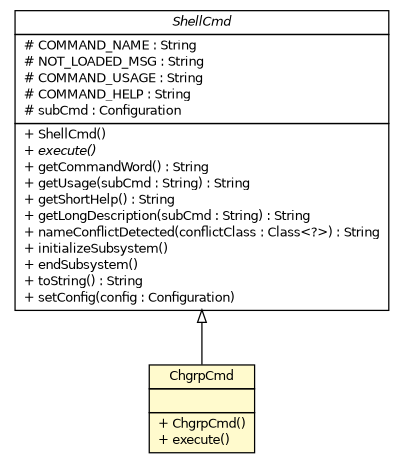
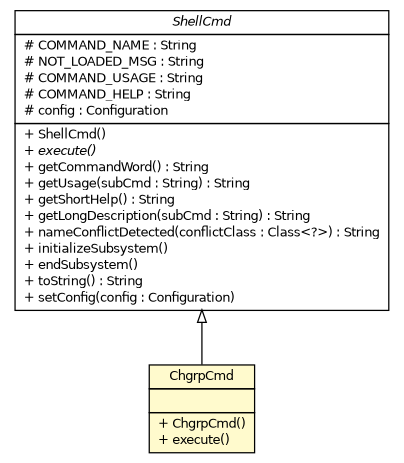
(103, 111) -> (96, 111)
